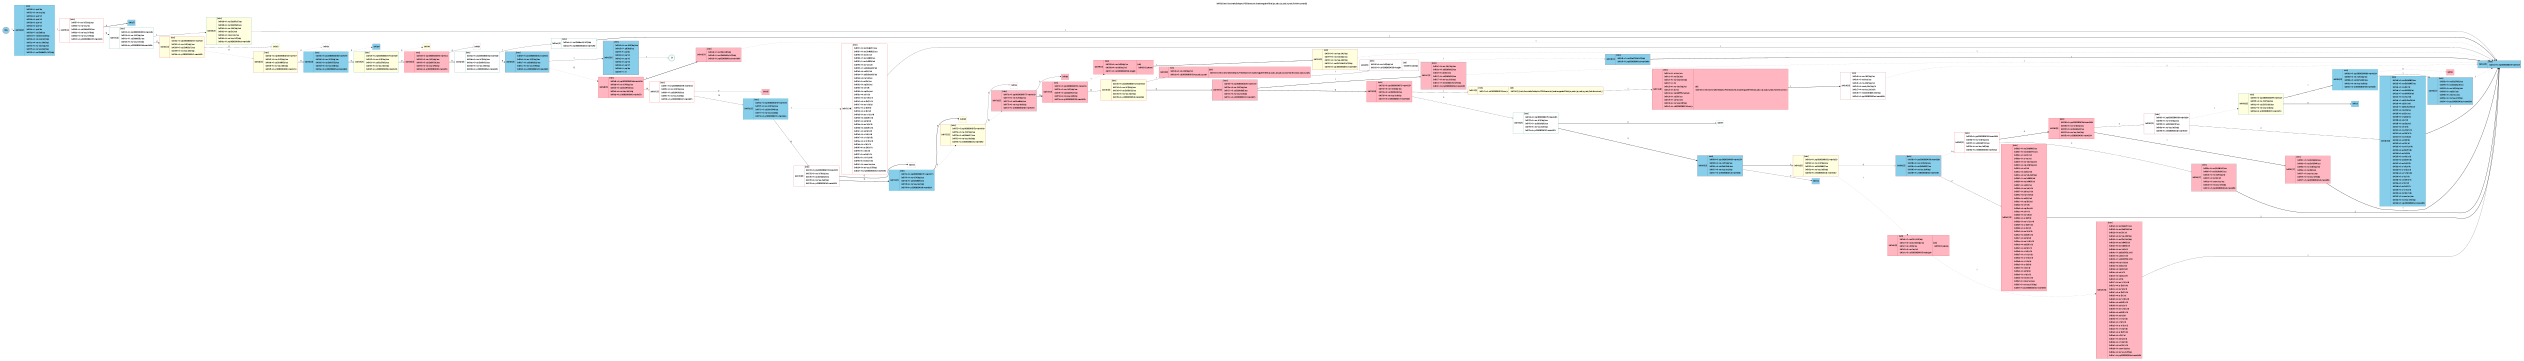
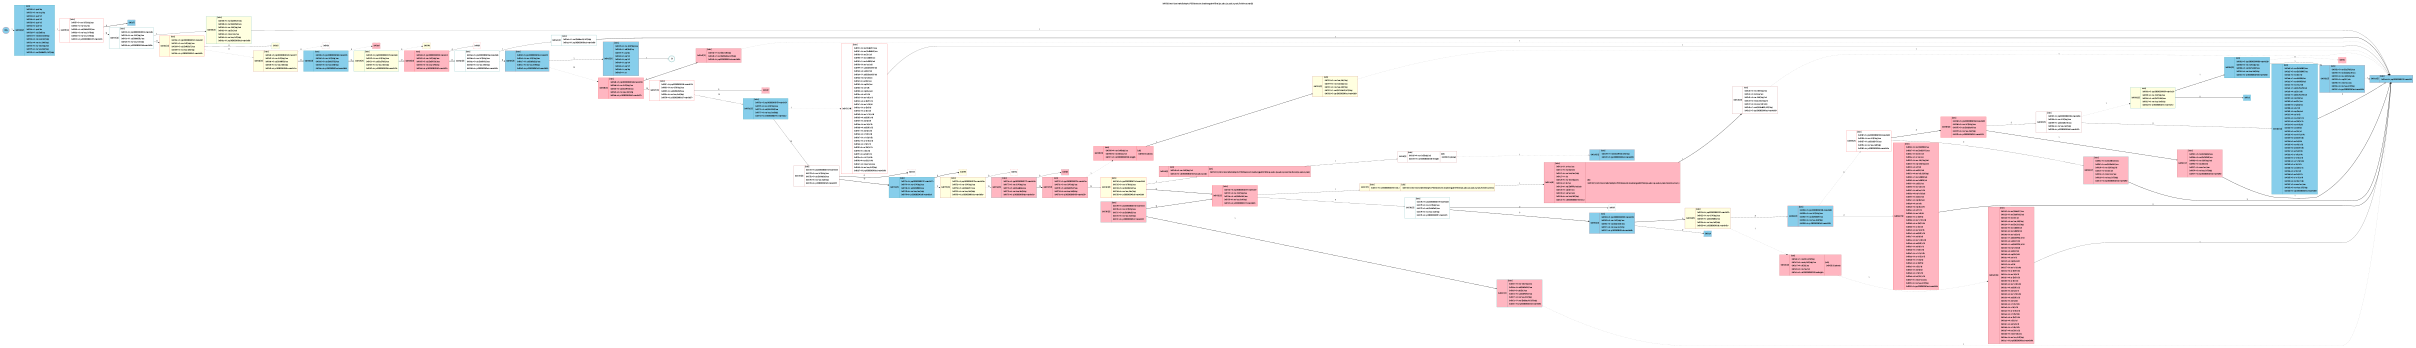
(376, 47) -> (376, 46)
(2064, 58) -> none
(1179, 90) -> (1179, 192)
